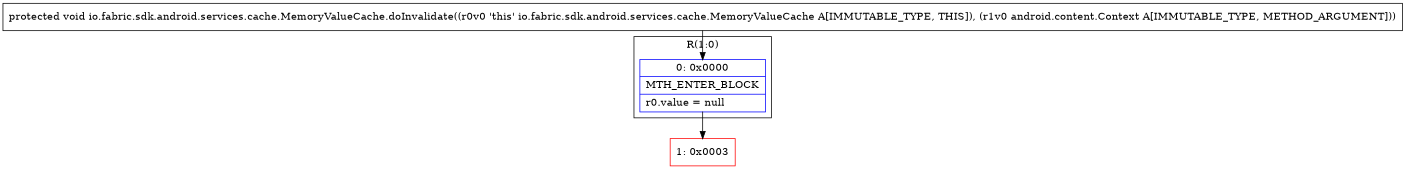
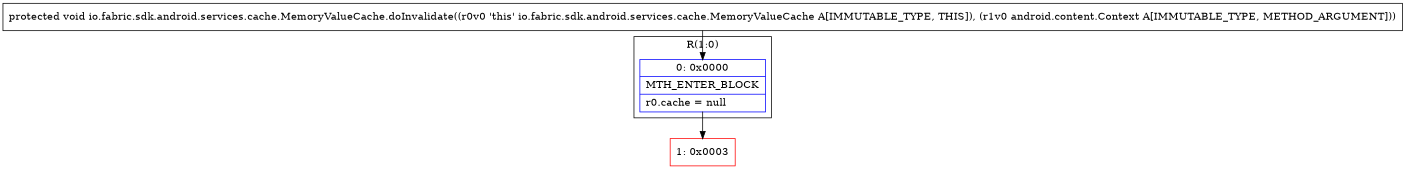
(685, 103) -> (686, 103)
